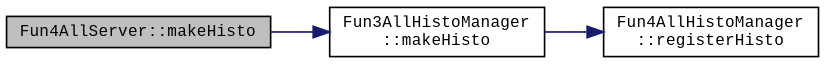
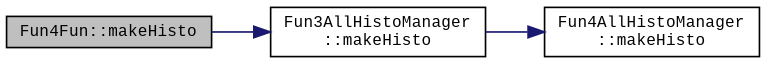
(139, 32) -> (109, 32)
(711, 32) -> (652, 32)
